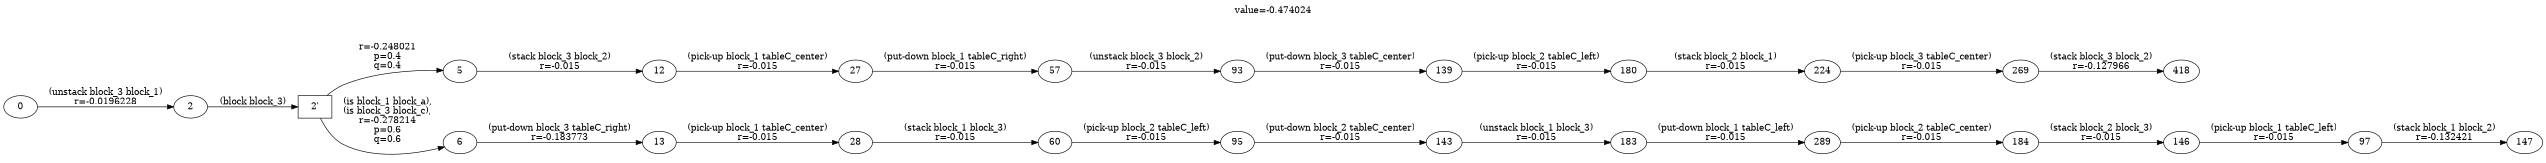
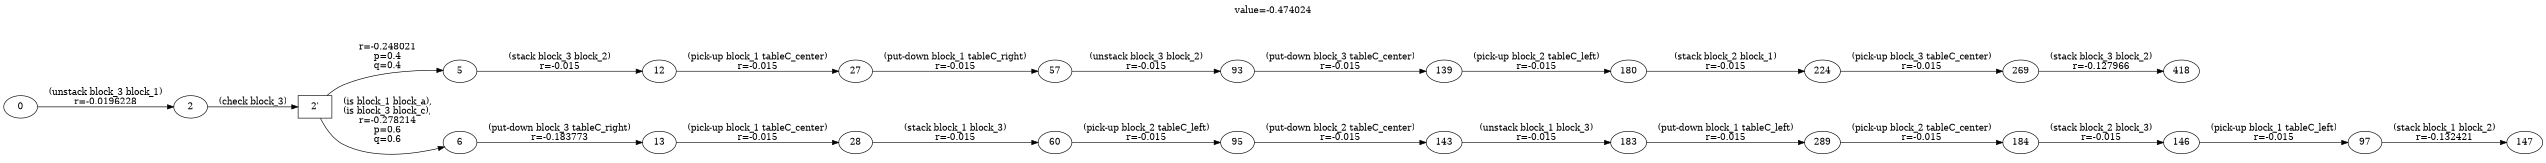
(253, 102) -> (253, 102)
